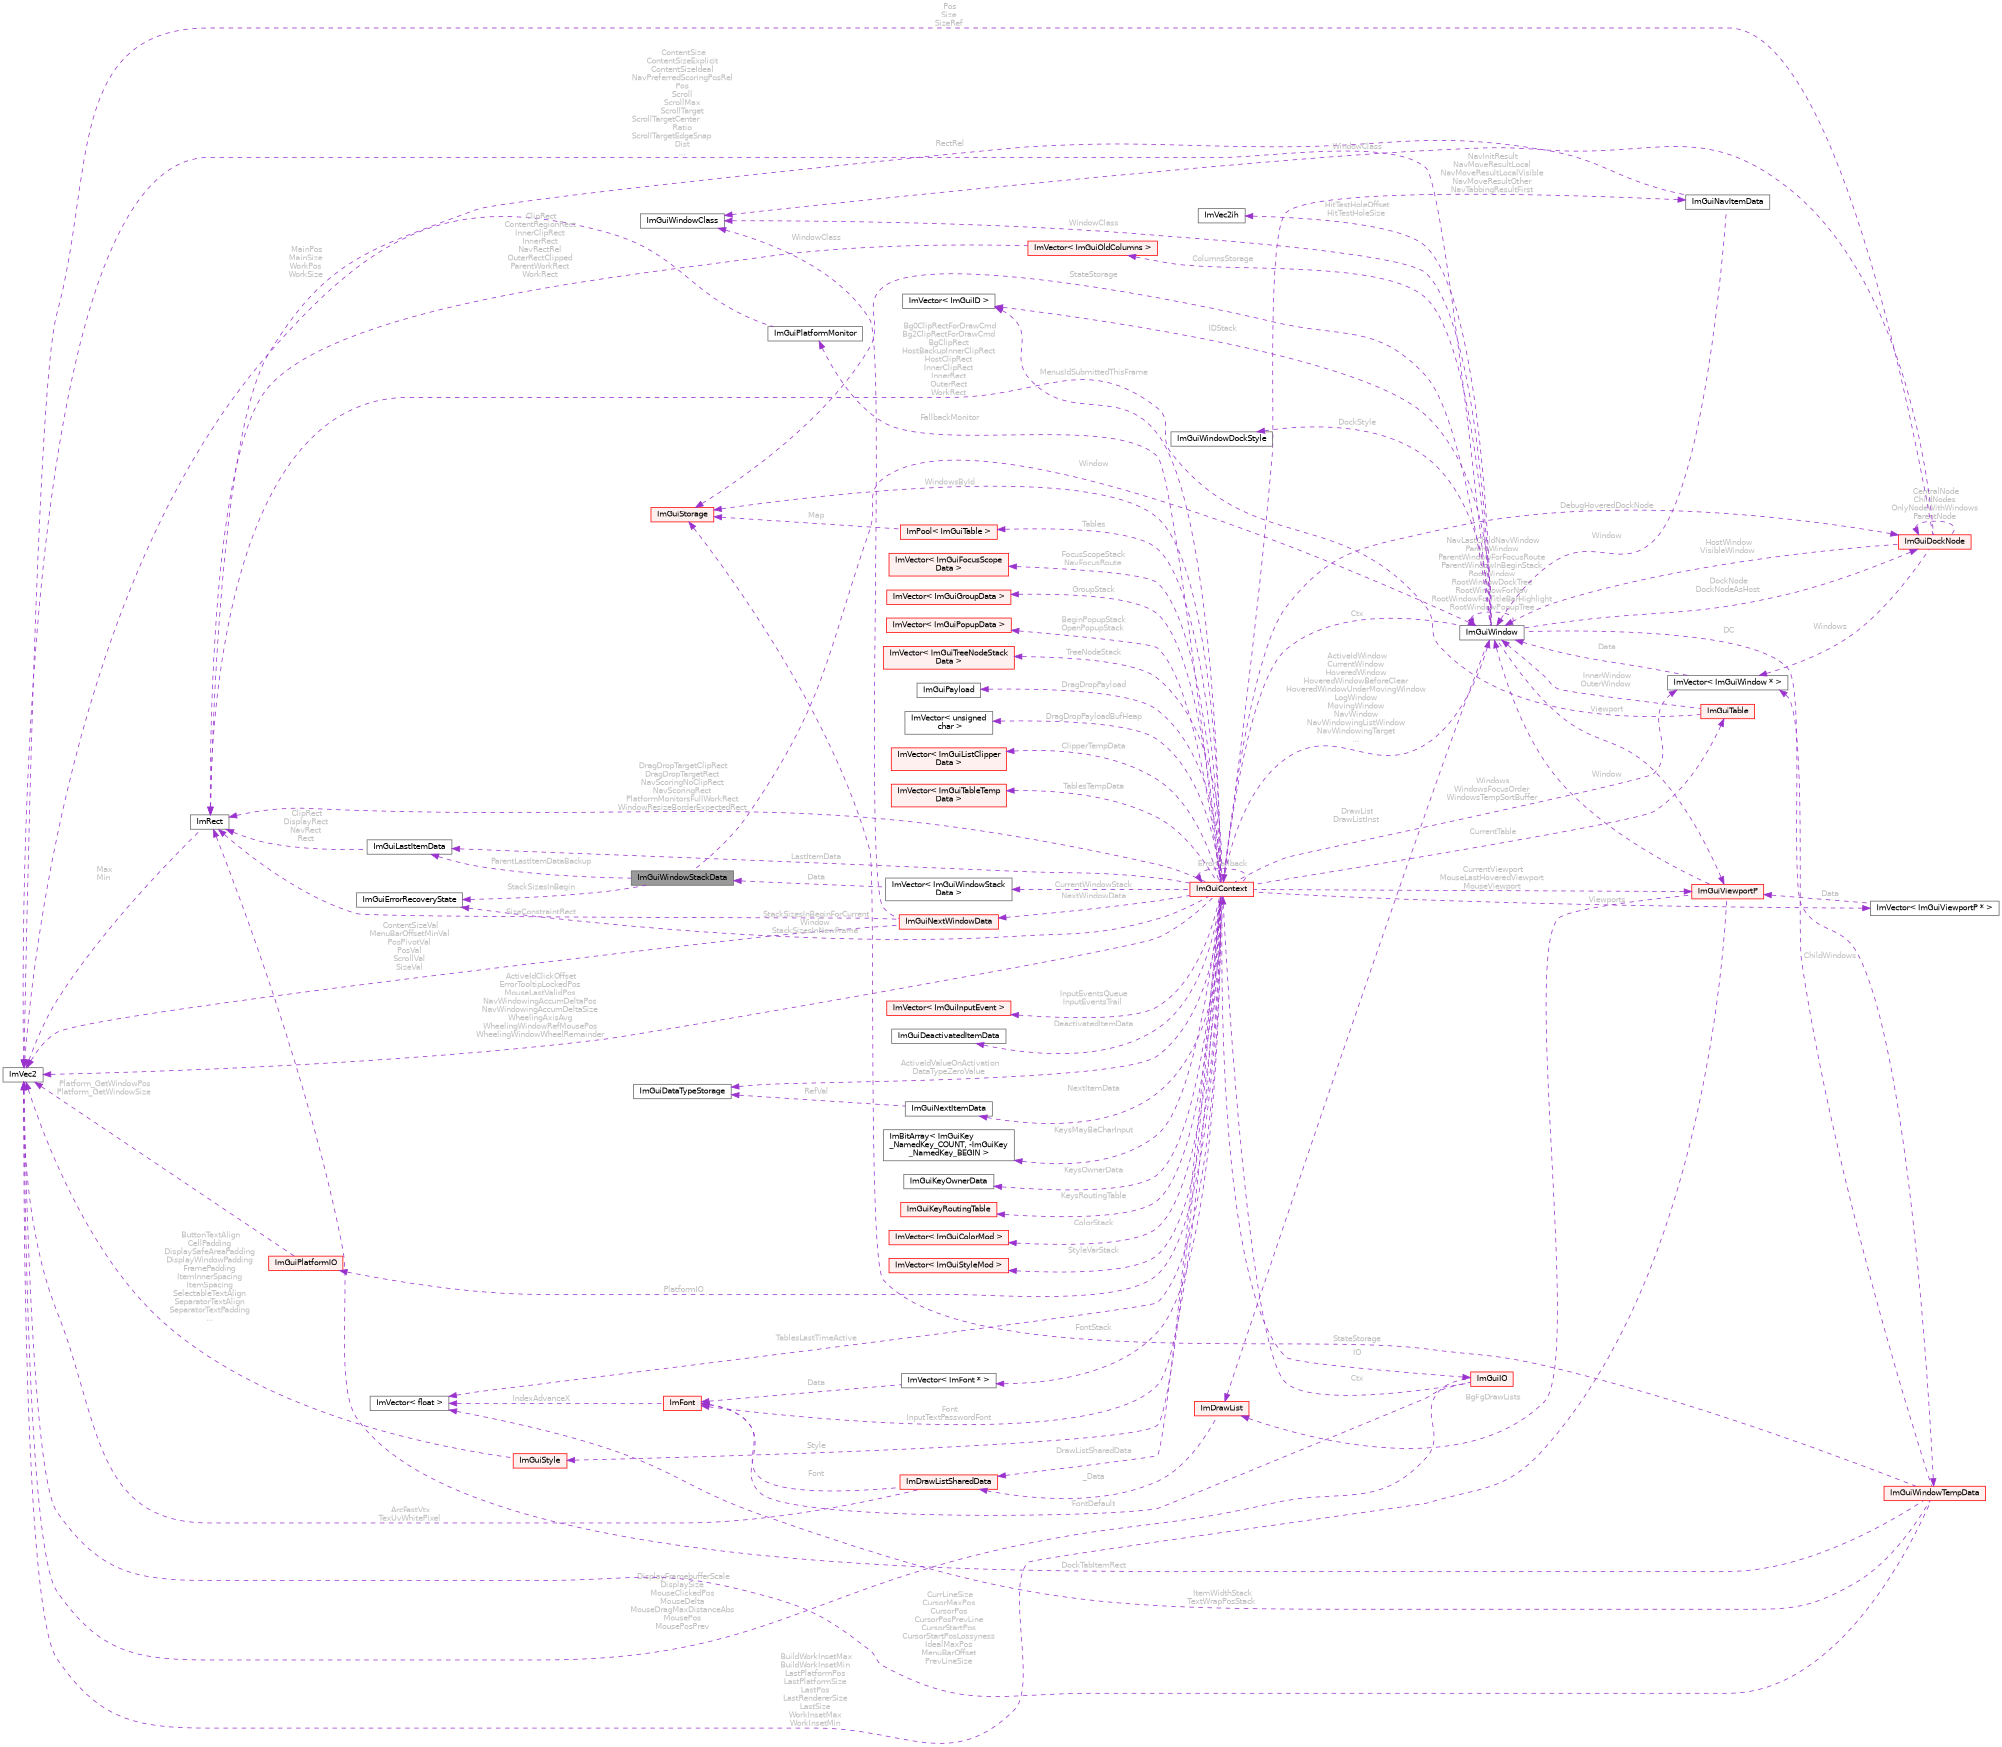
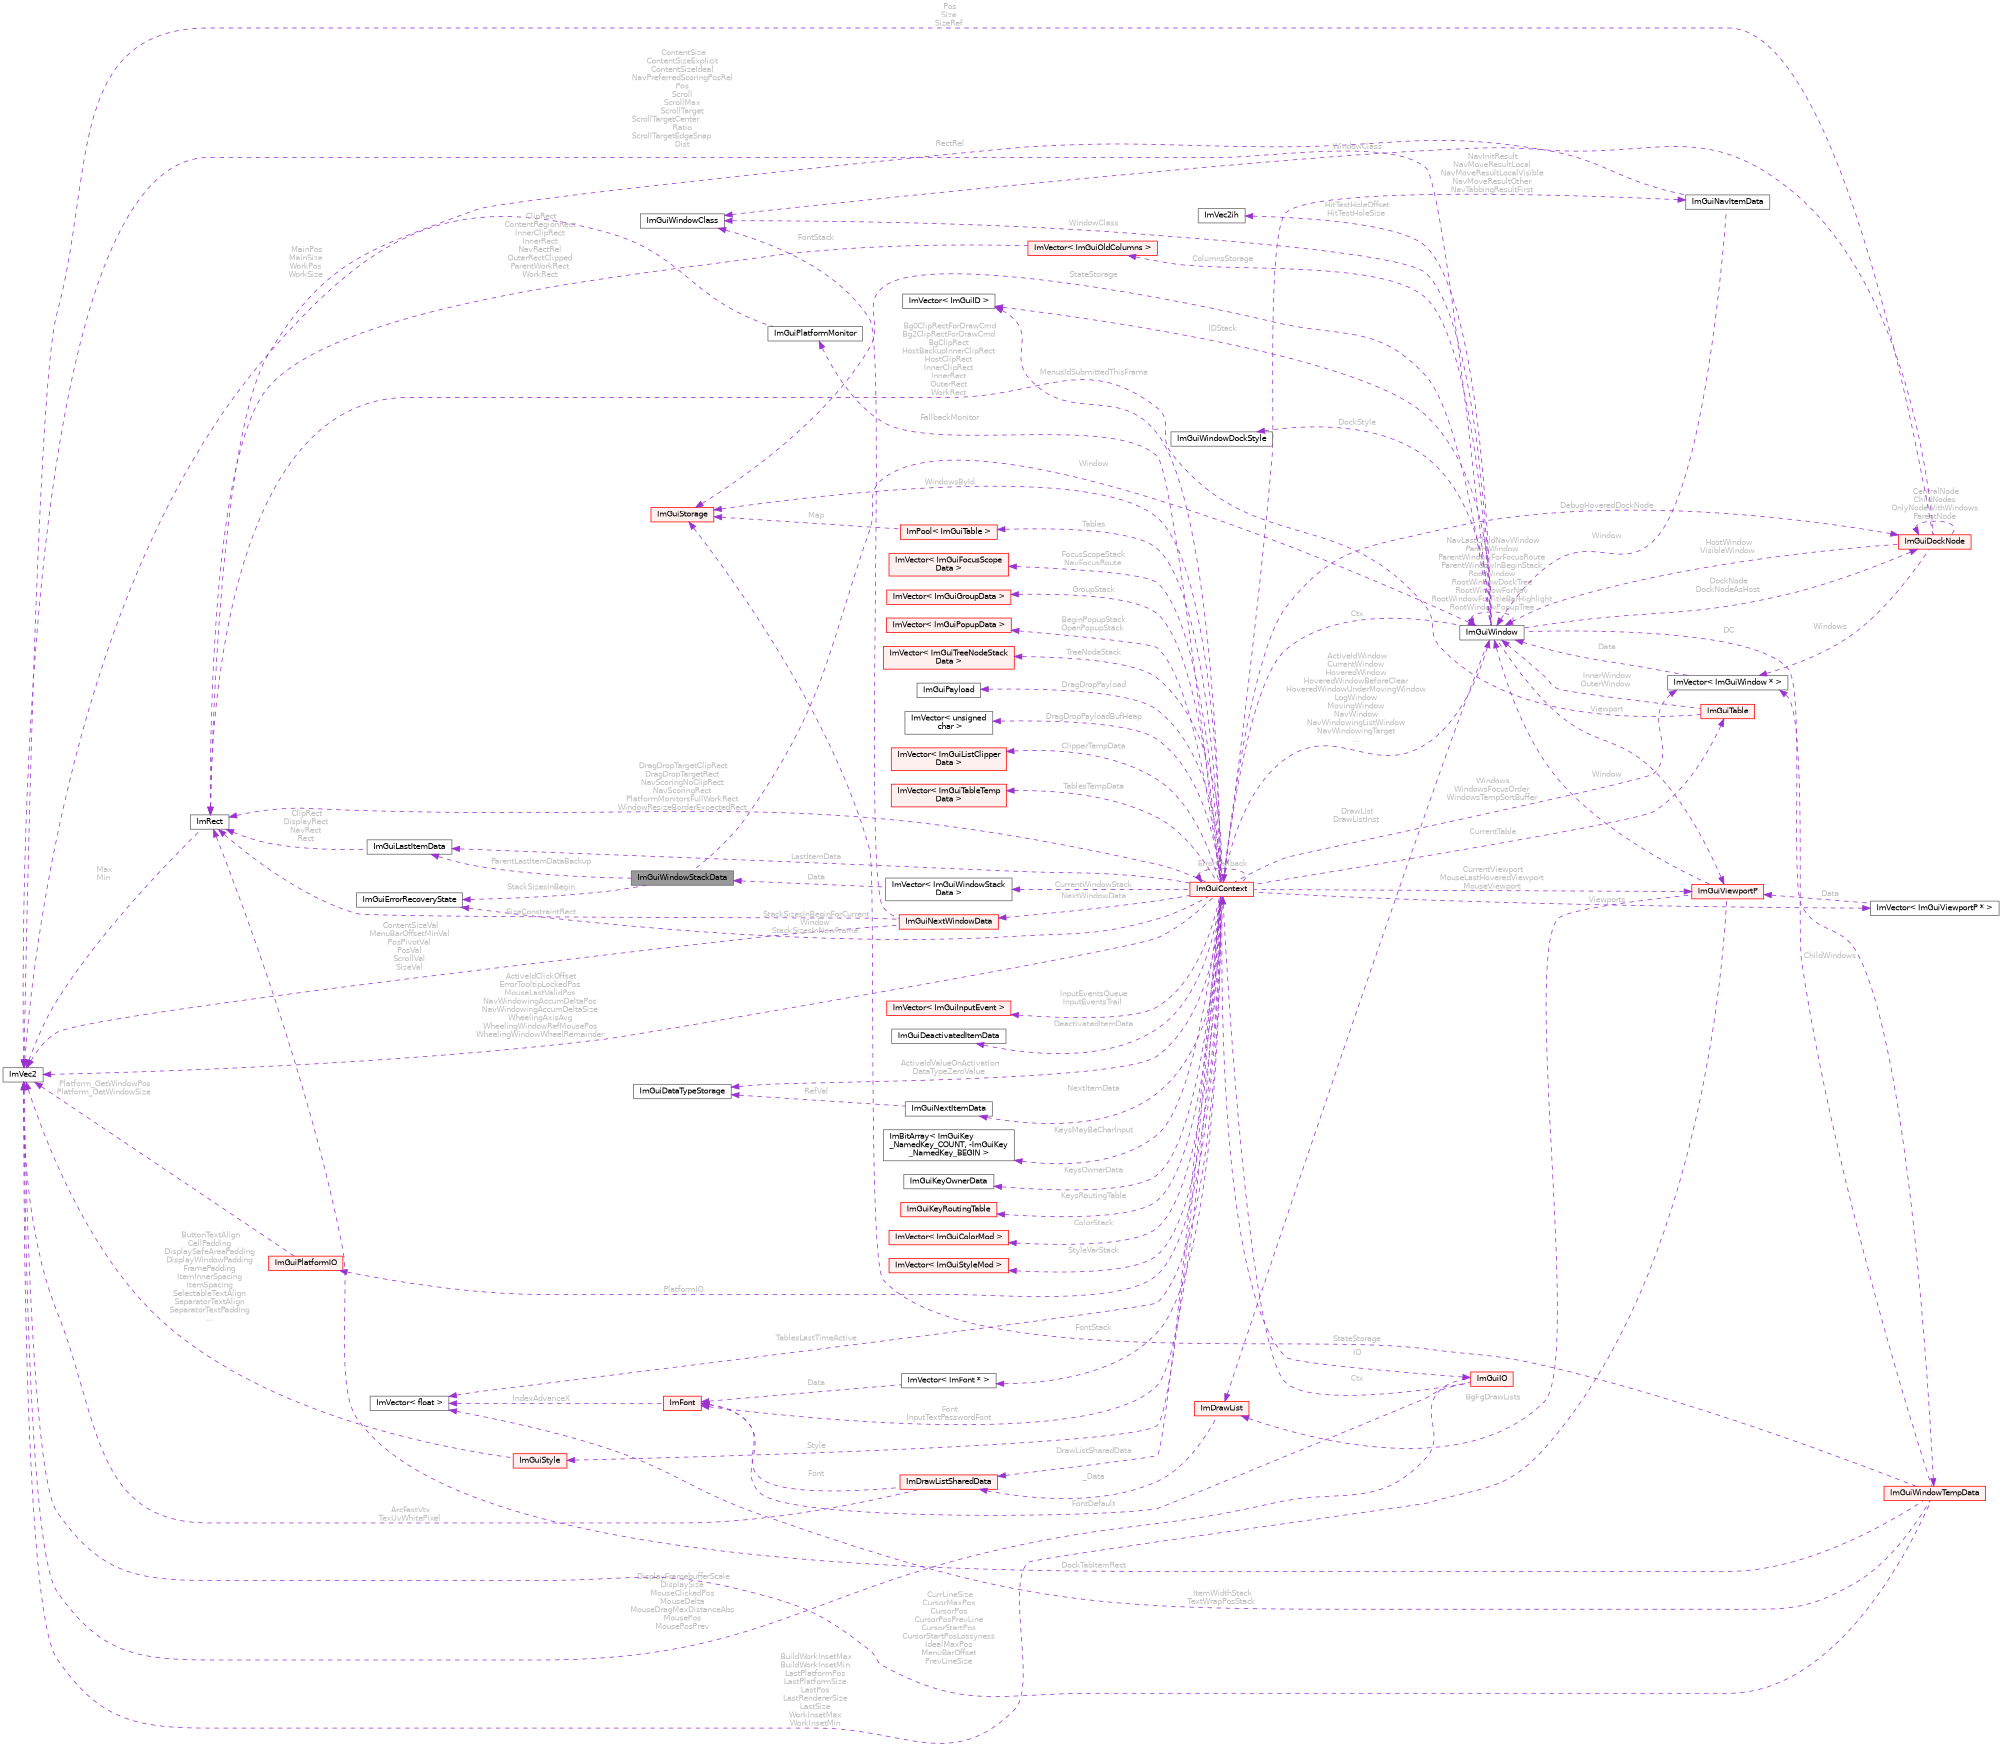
(815, 238) -> (815, 238)
